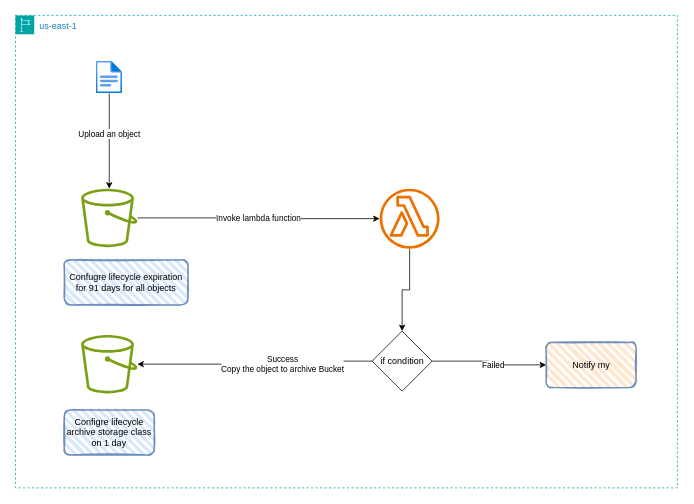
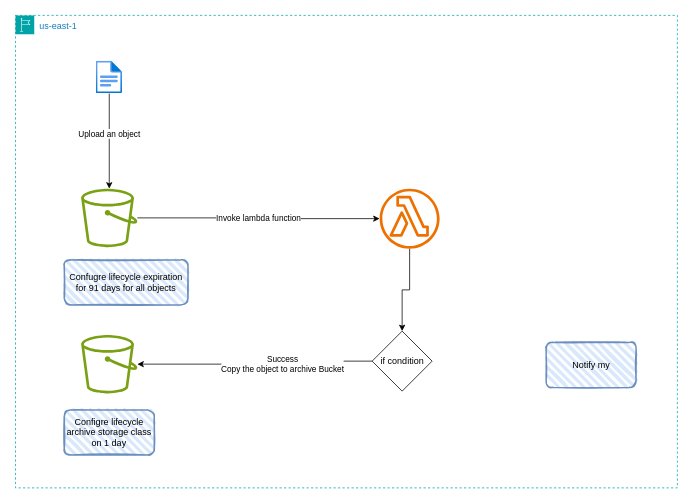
(491, 365) -> none
(591, 365) -> (591, 365)
